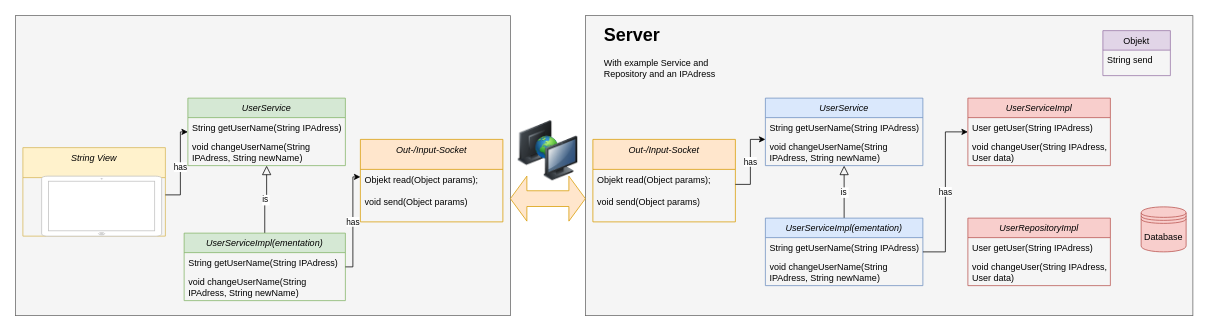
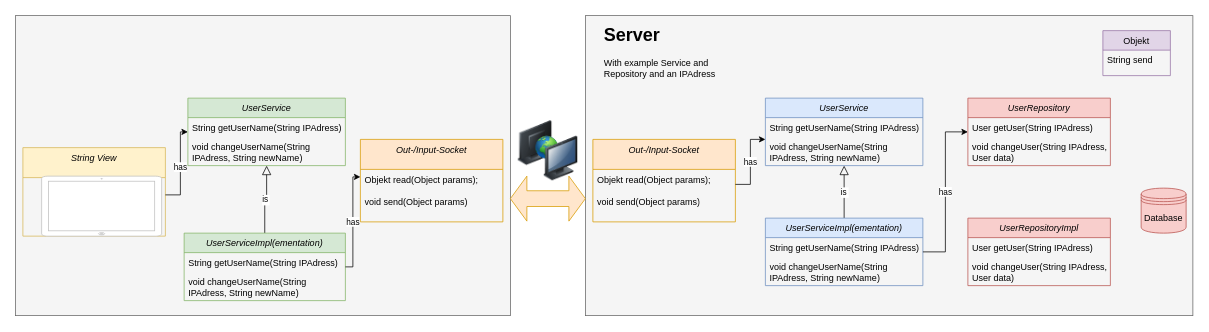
(1039, 108) -> (1039, 108)
(1164, 229) -> (1164, 210)
